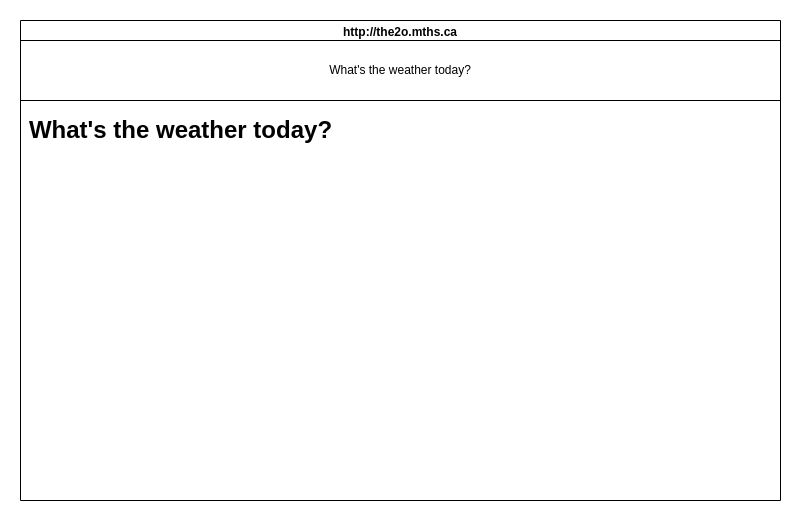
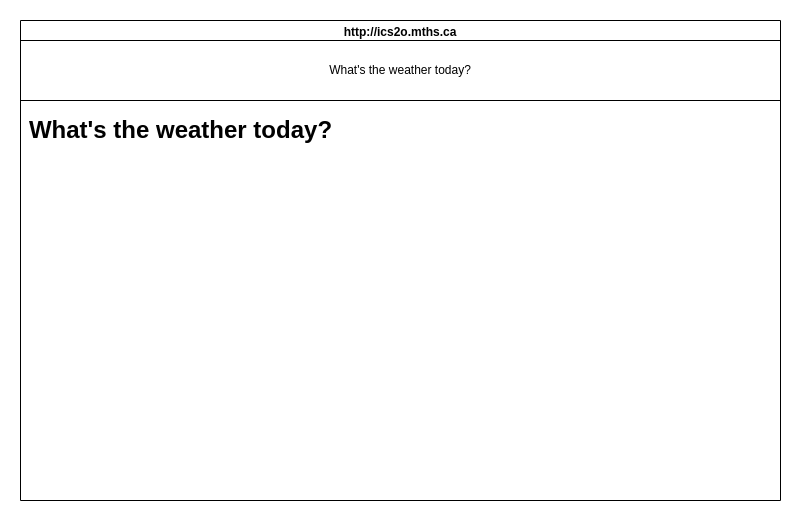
(401, 33) -> (401, 33)
